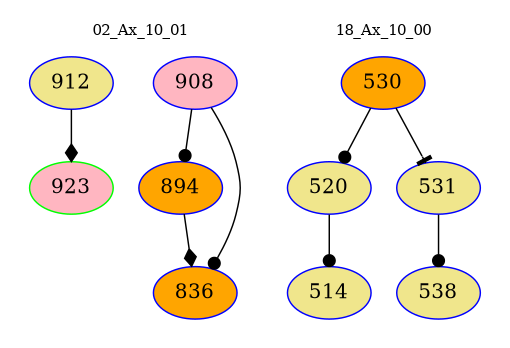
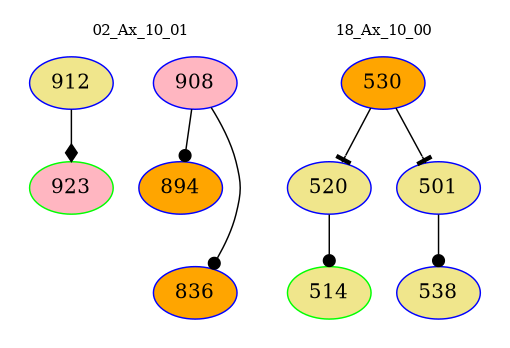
(358, 132) -> (358, 132)
(439, 188) -> (439, 188)
(187, 231) -> none
(329, 293) -> (329, 293)
